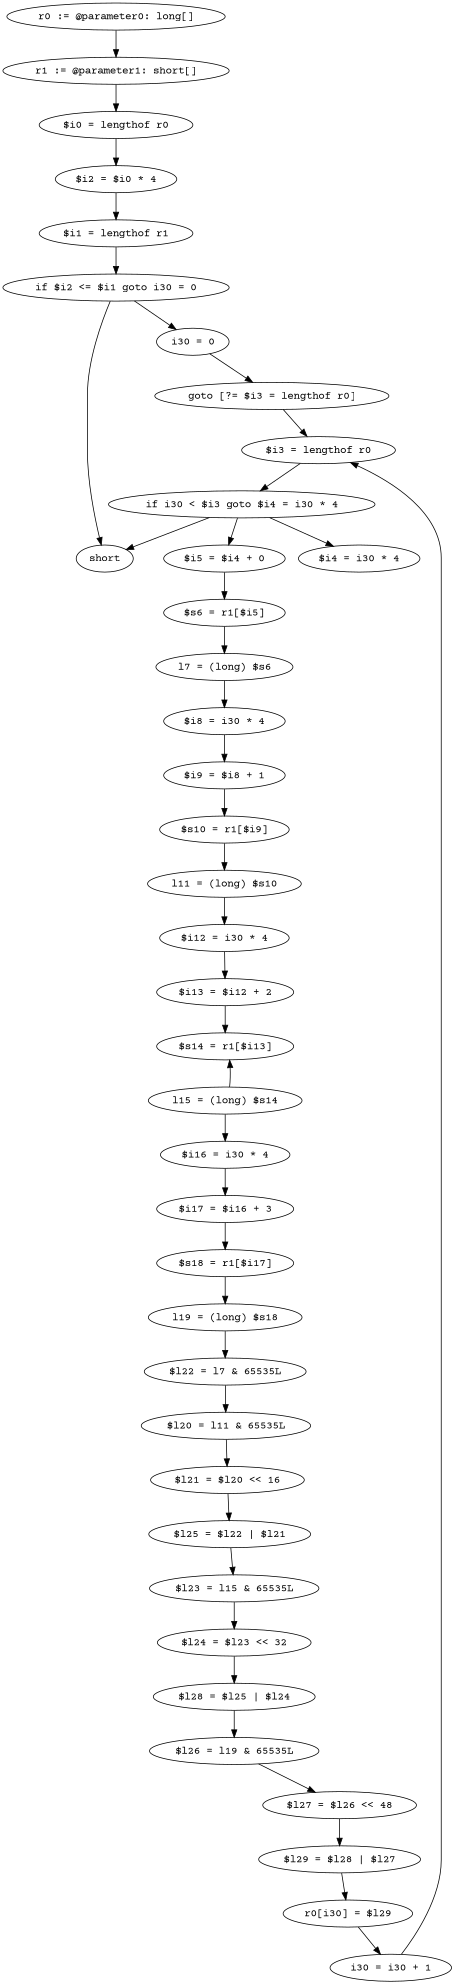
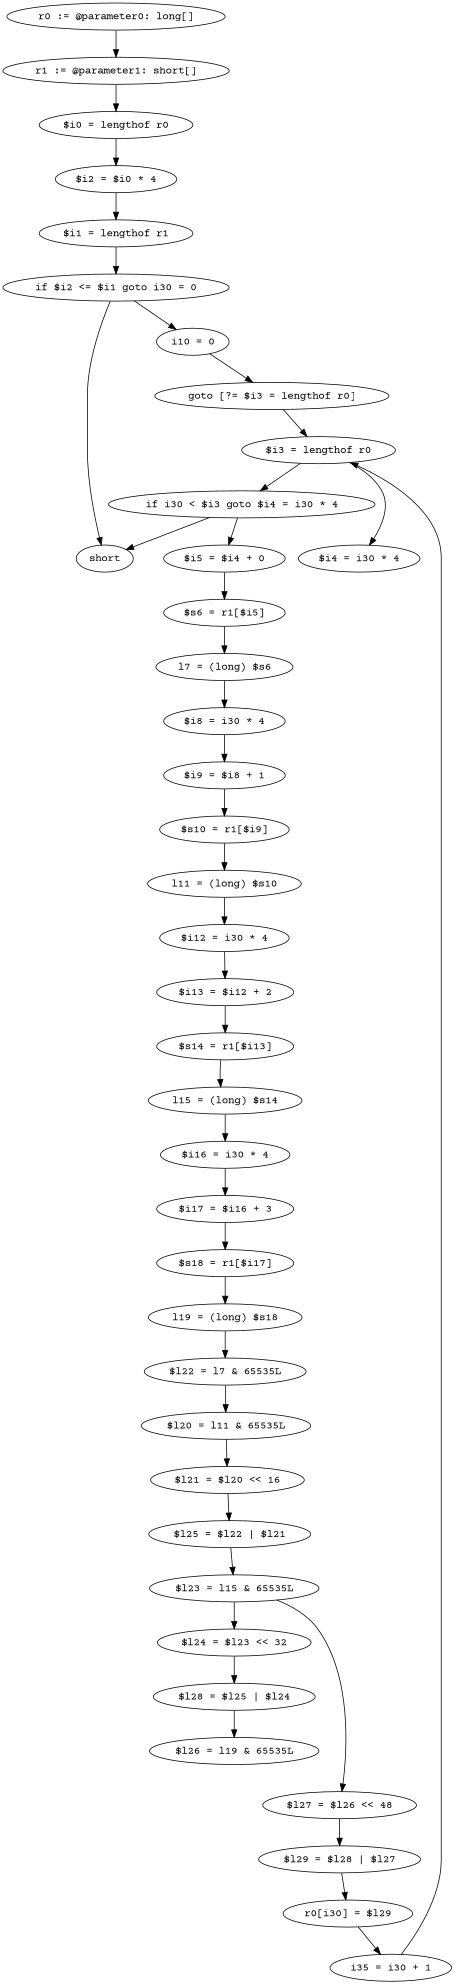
(193, 342) -> (193, 342)
(298, 530) -> (383, 494)
(230, 1077) -> (220, 1070)
(284, 1776) -> (339, 1679)
(391, 1968) -> (391, 1968)
